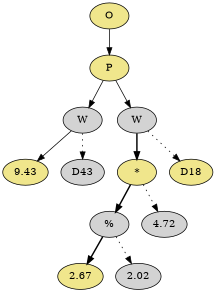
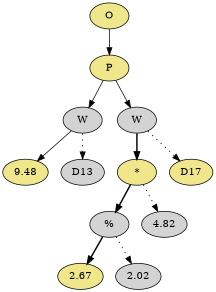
(25, 172) -> (25, 172)
(83, 172) -> (83, 172)
(191, 172) -> (191, 172)
(164, 224) -> (164, 224)
